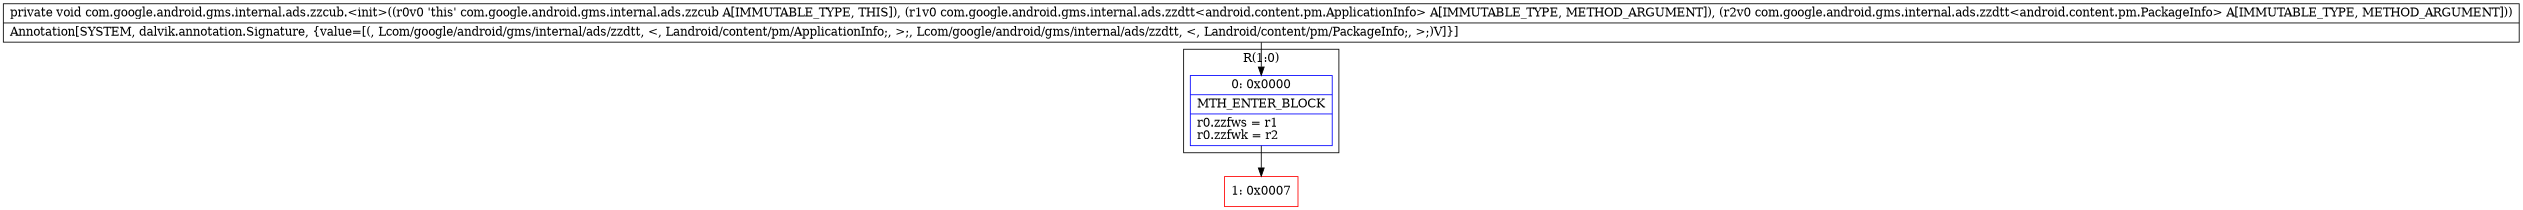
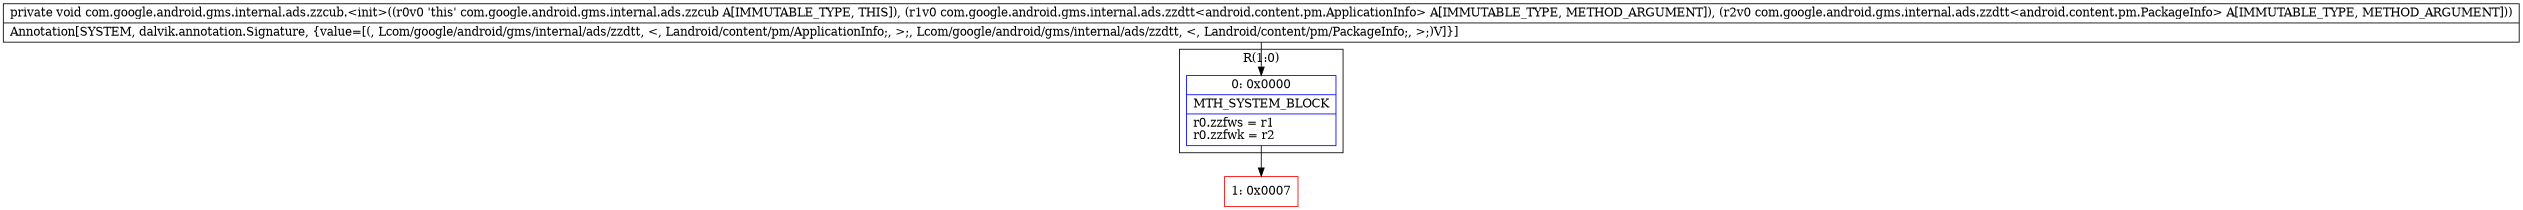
(1261, 104) -> (1261, 104)
